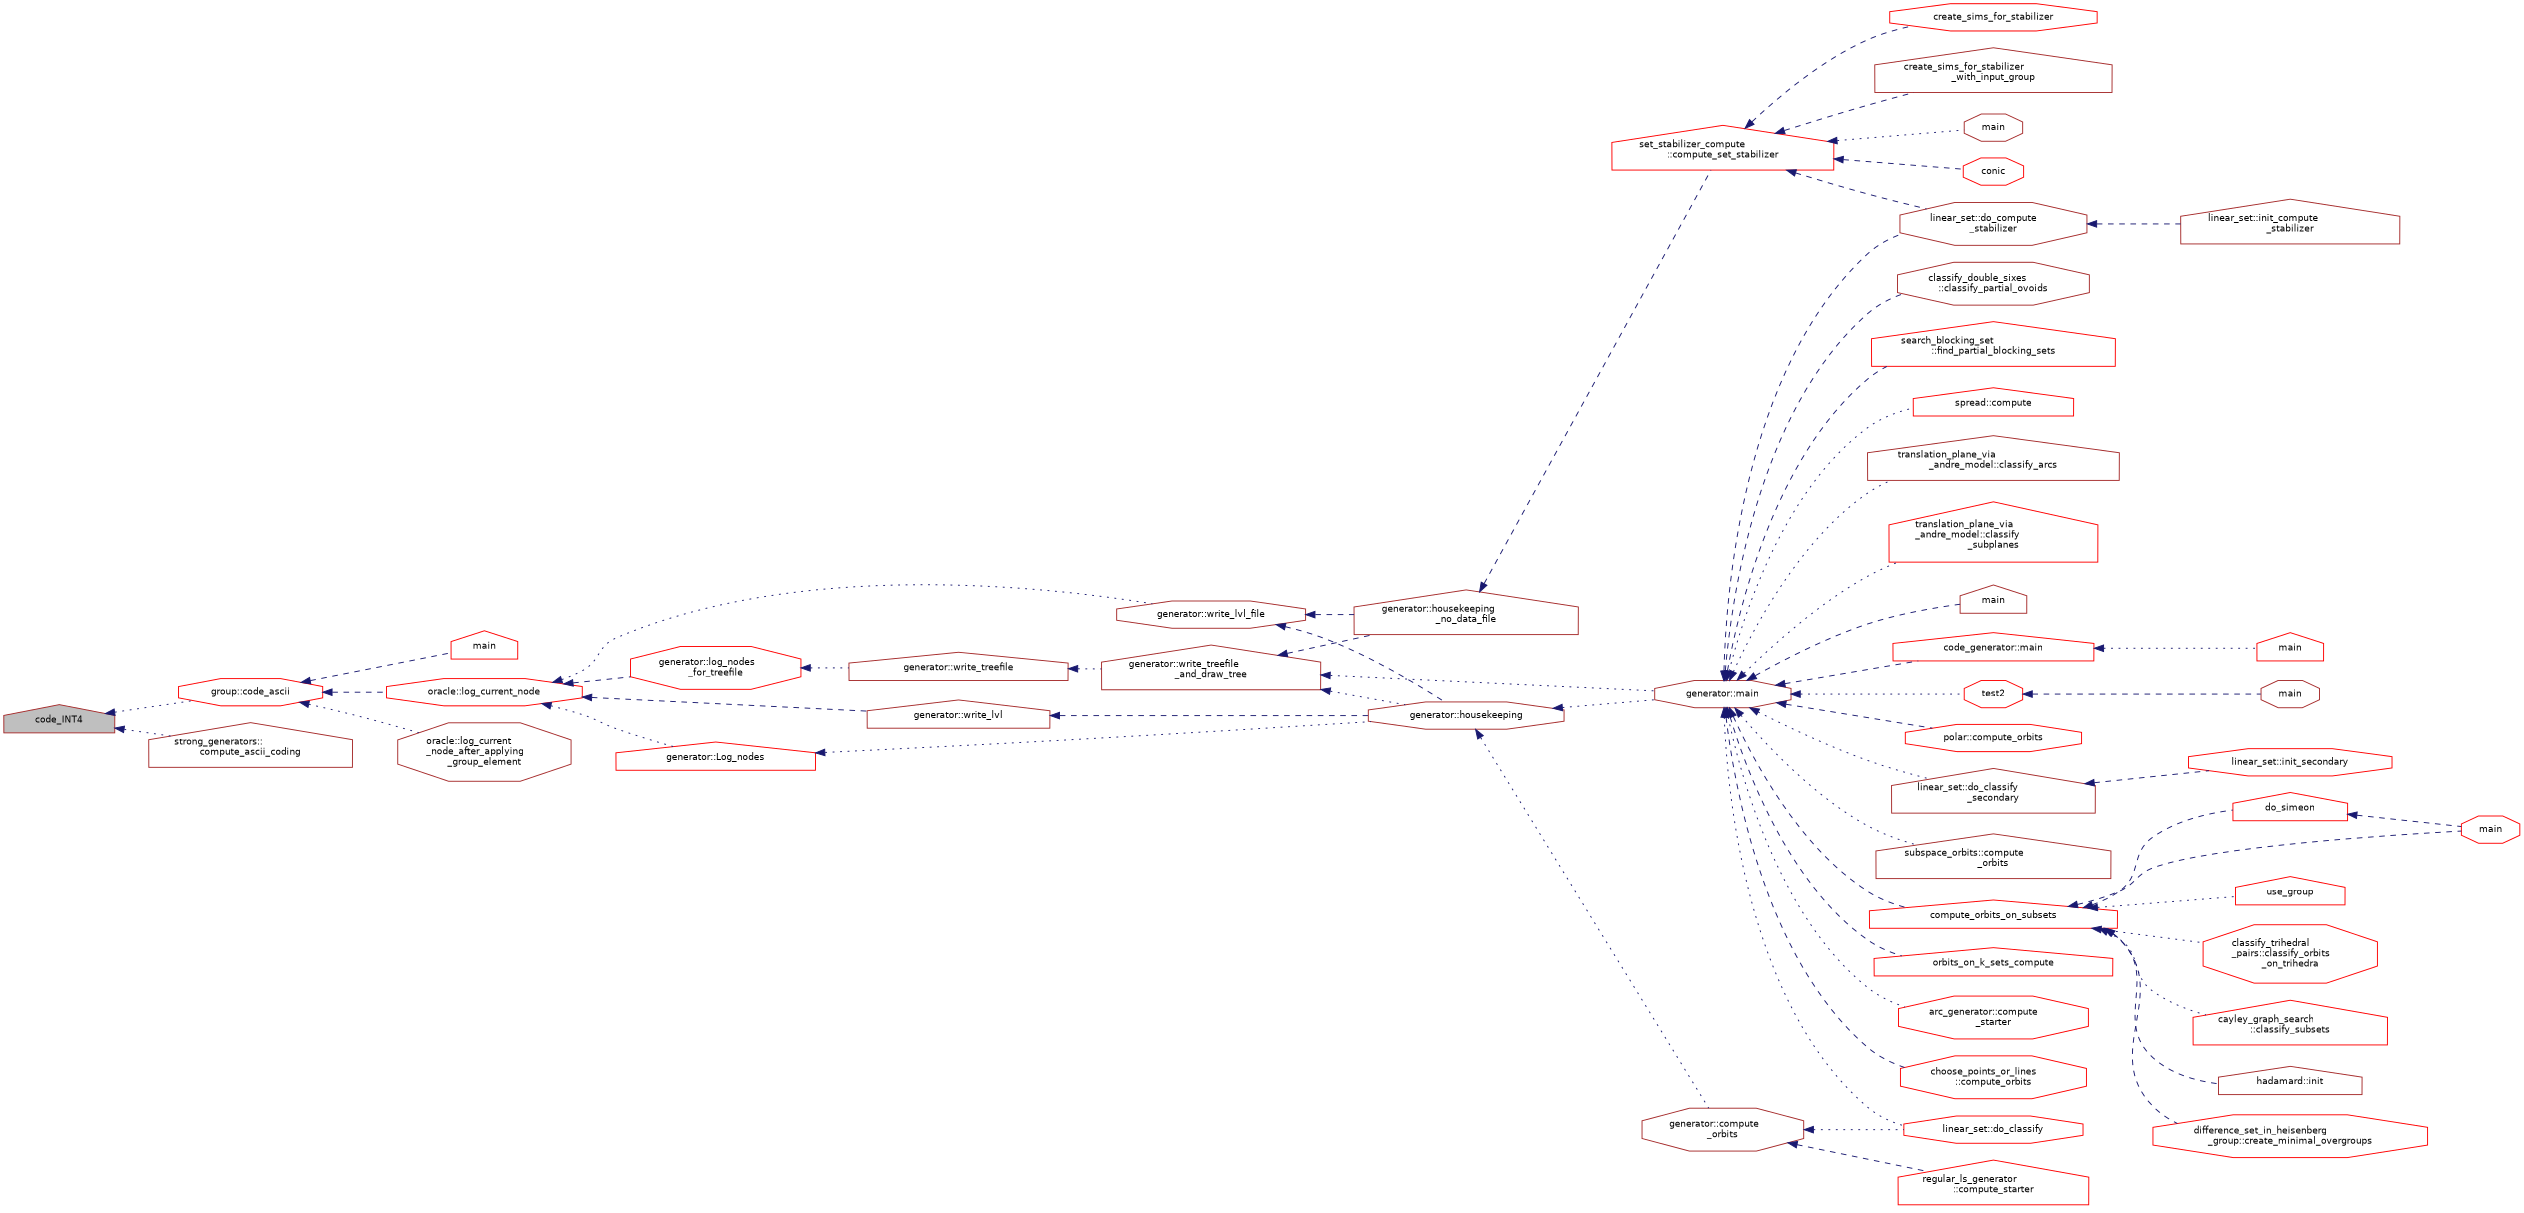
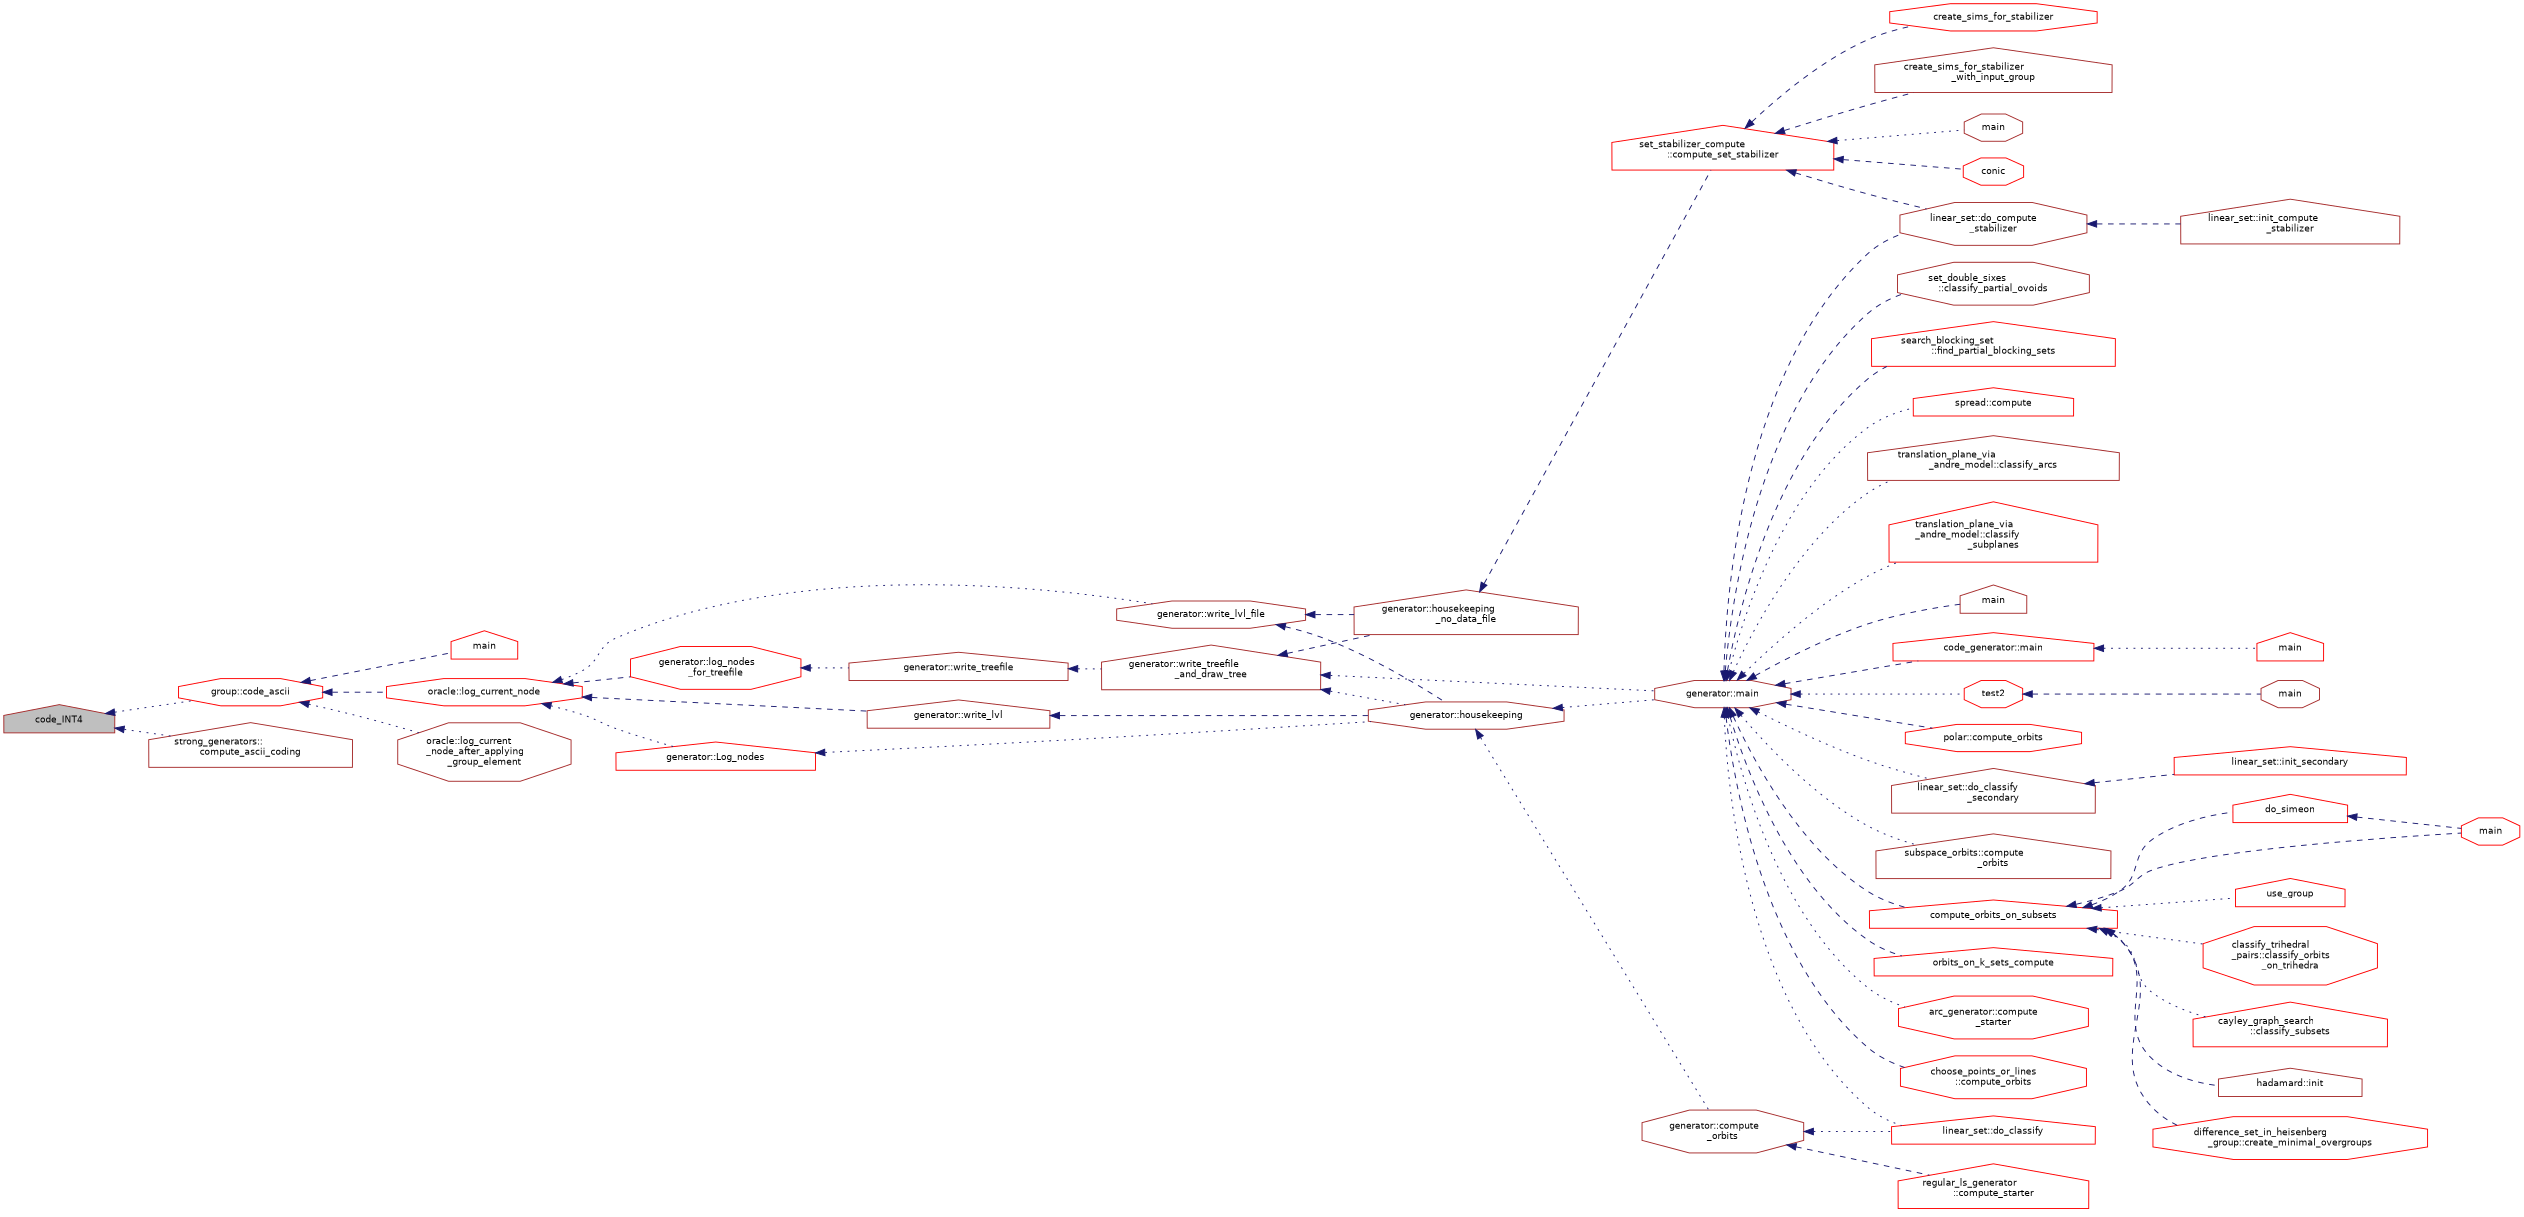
(1993, 284) -> (1993, 284)
(2290, 762) -> (2290, 762)
(1993, 1130) -> (1993, 1132)
